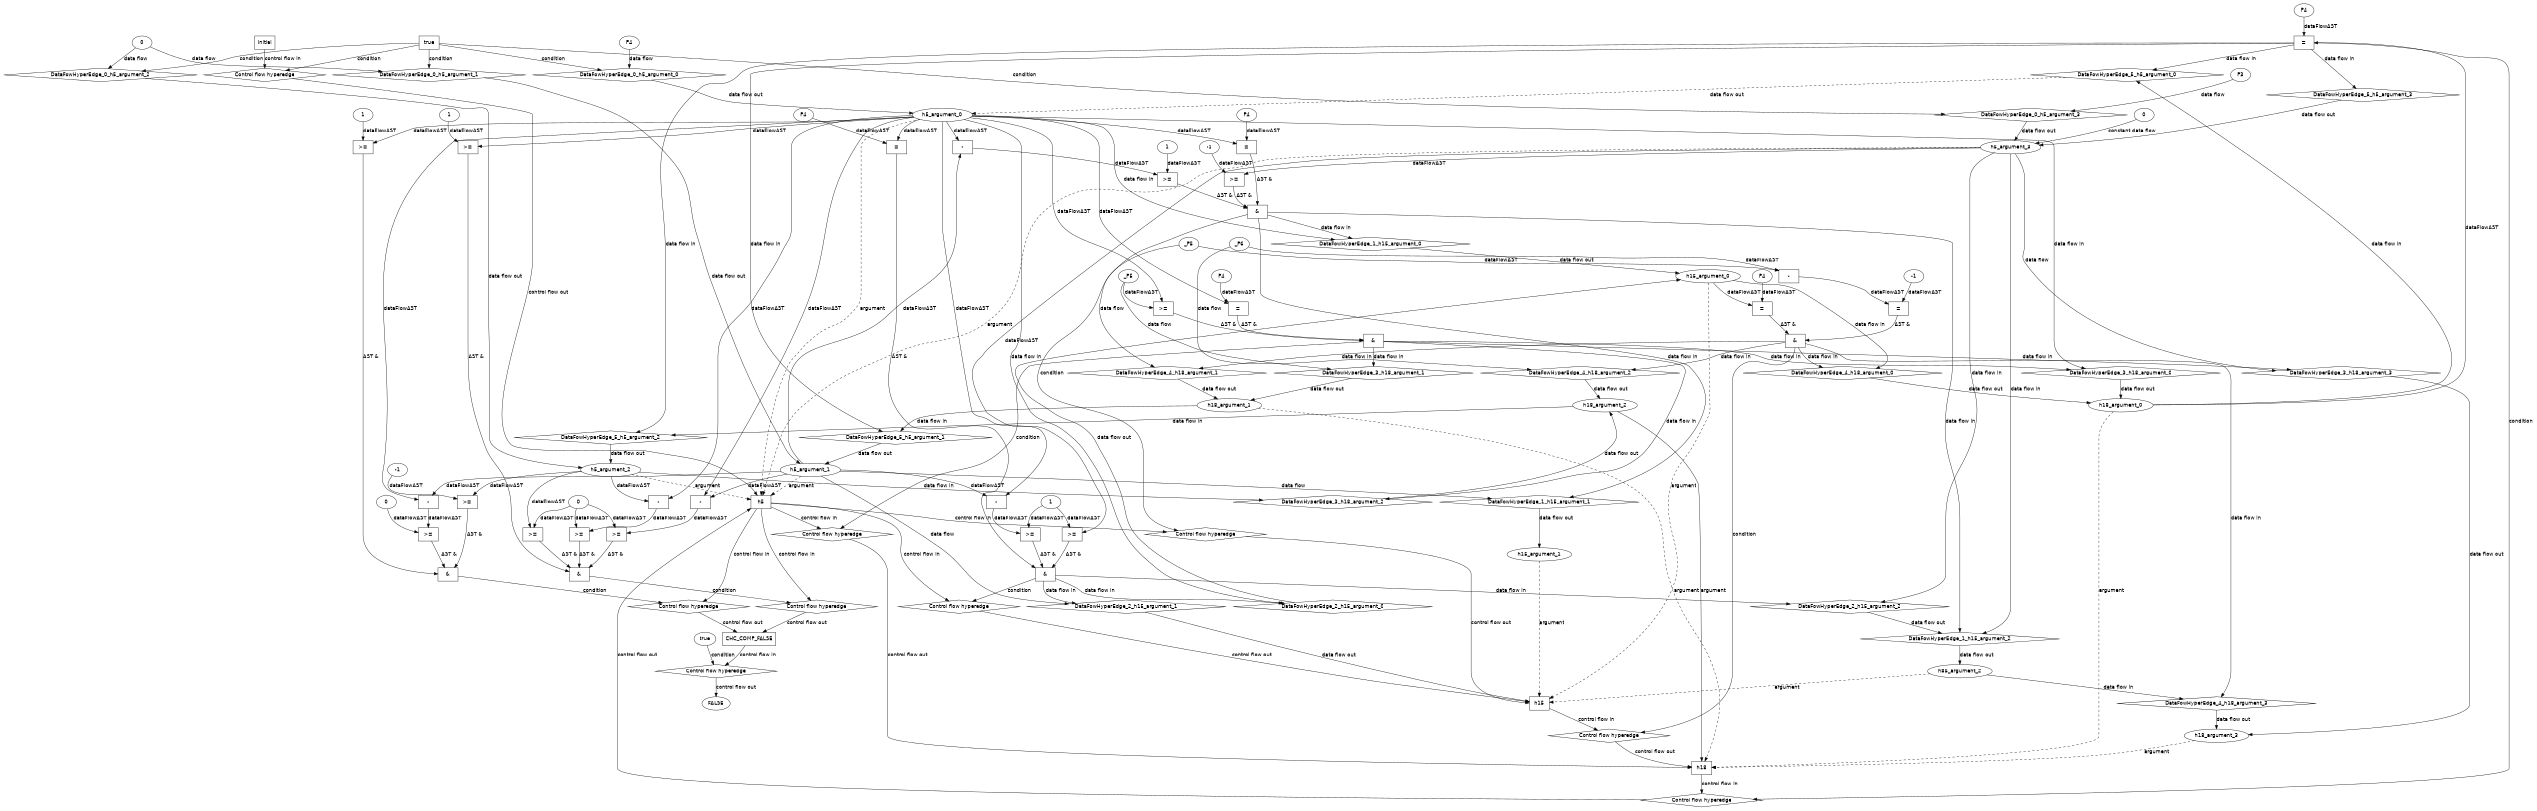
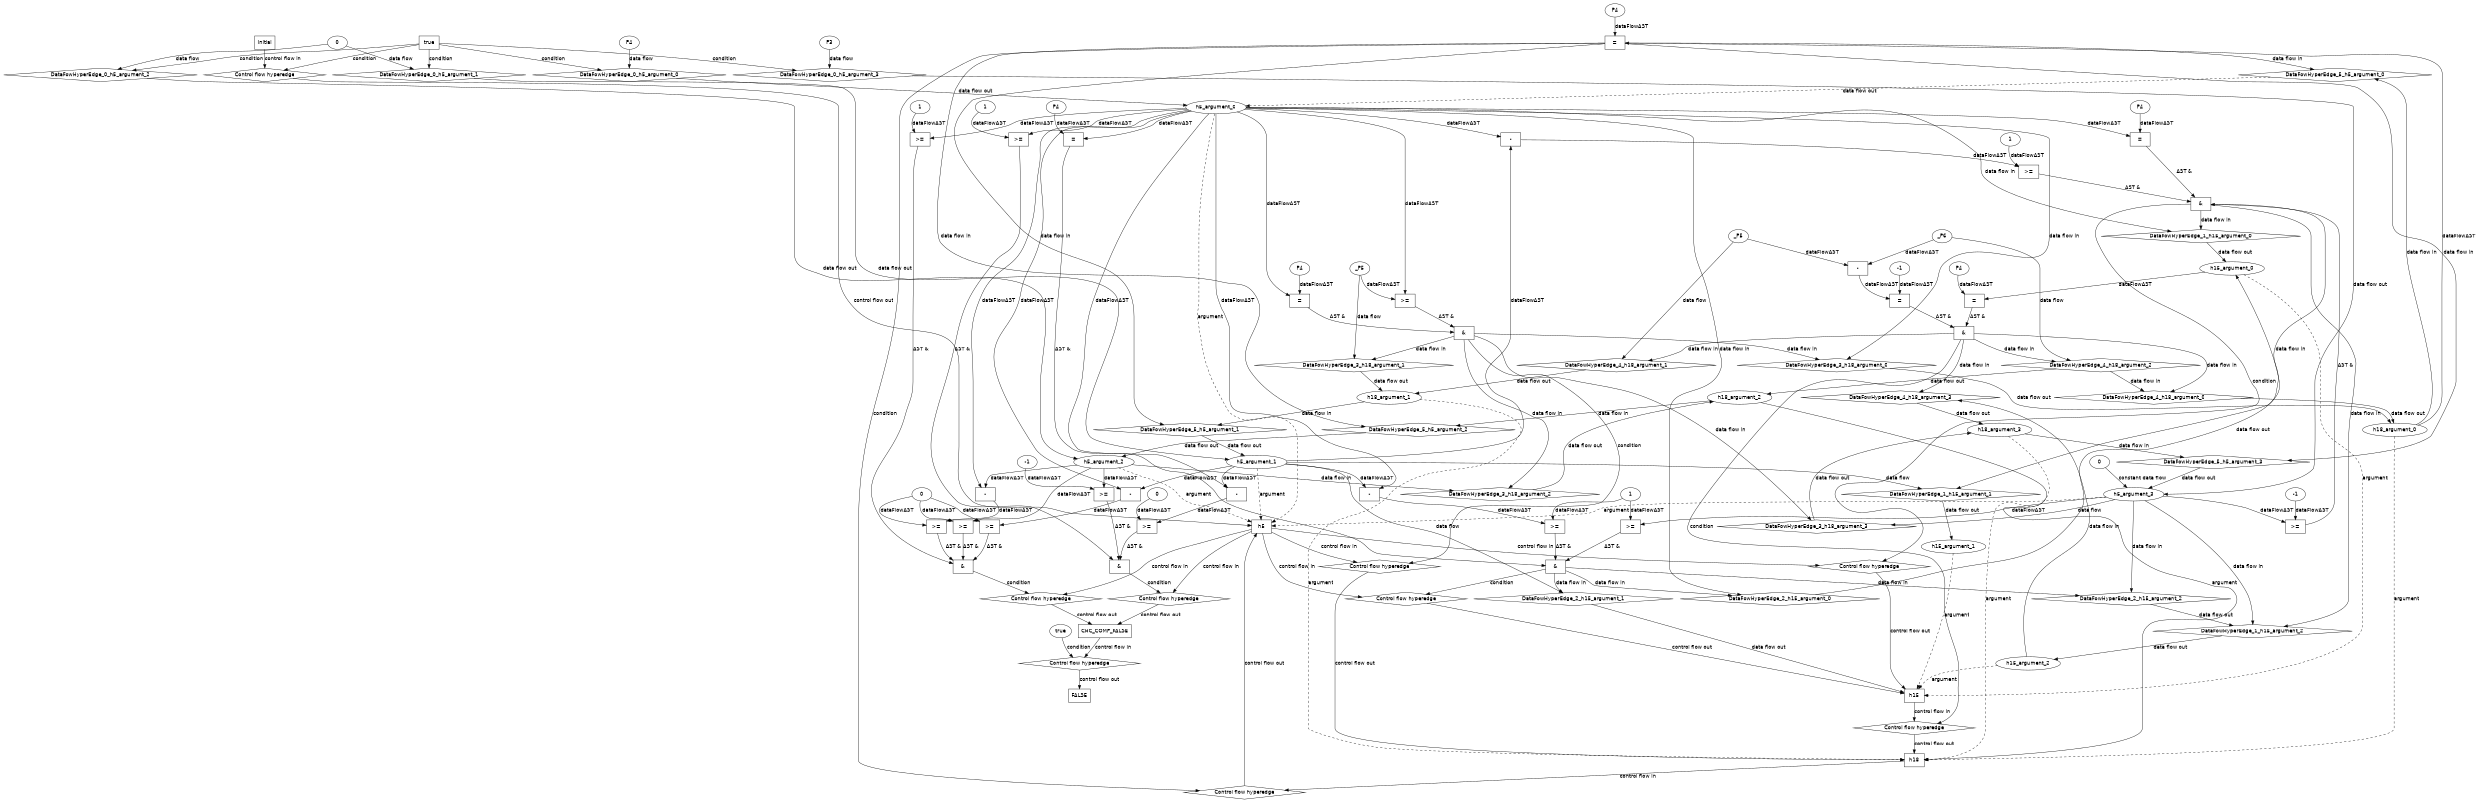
(1824, 306) -> (2126, 380)
none -> (2106, 446)
(1960, 671) -> (2028, 663)
(716, 703) -> (1079, 696)
